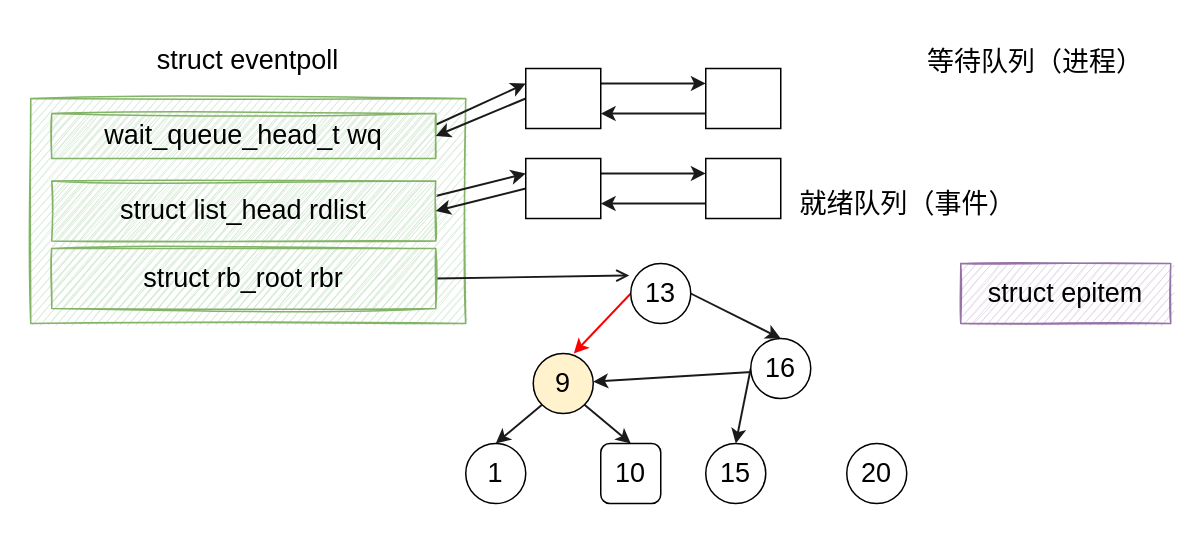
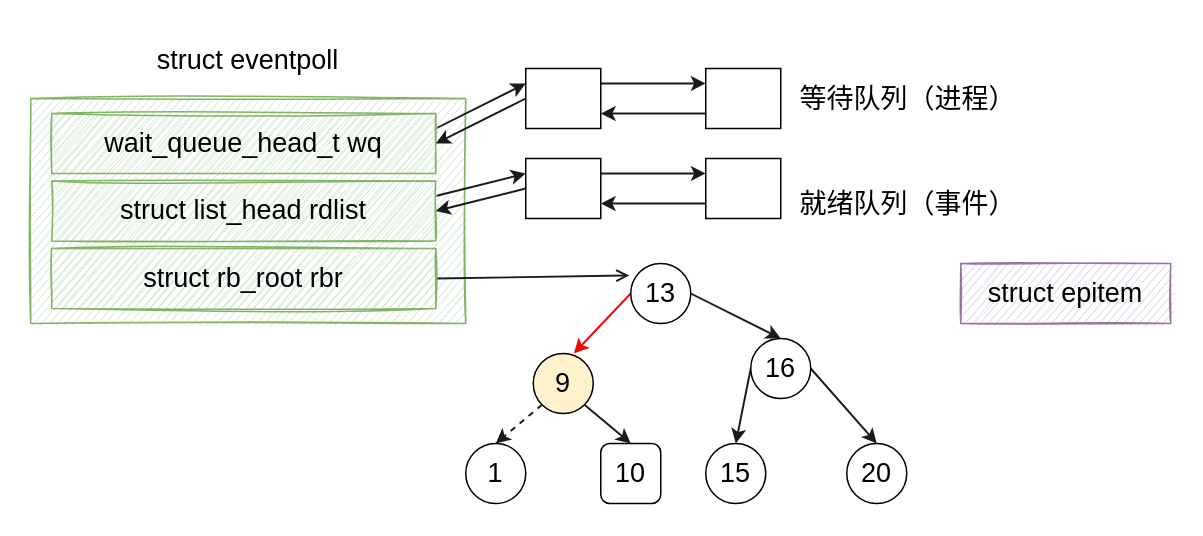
(1036, 63) -> (908, 100)
(244, 136) -> (244, 143)
(676, 376) -> (840, 401)
(522, 421) -> (522, 421)
